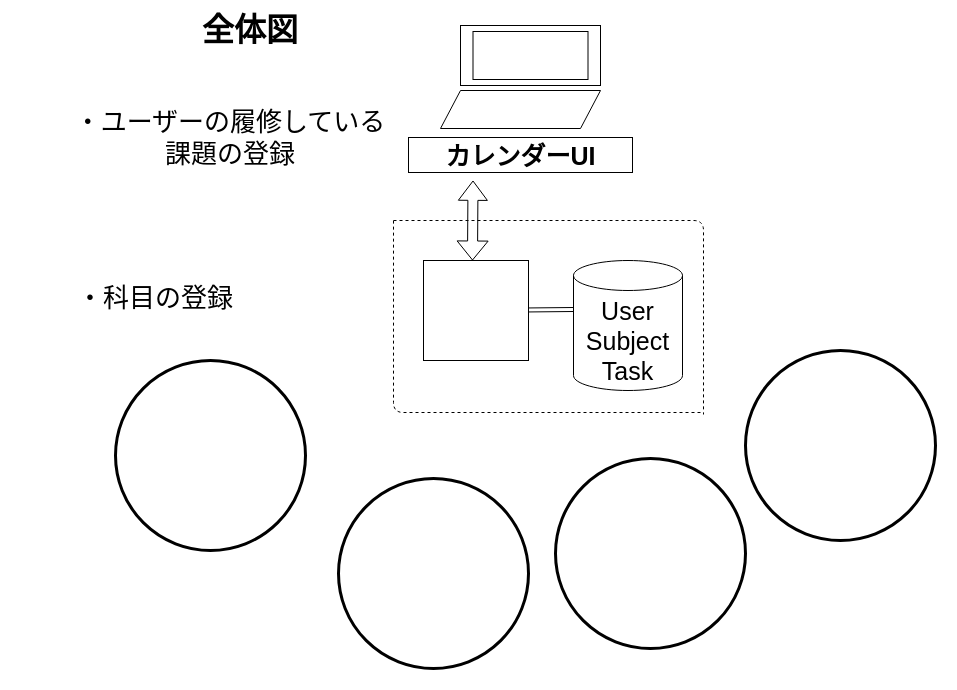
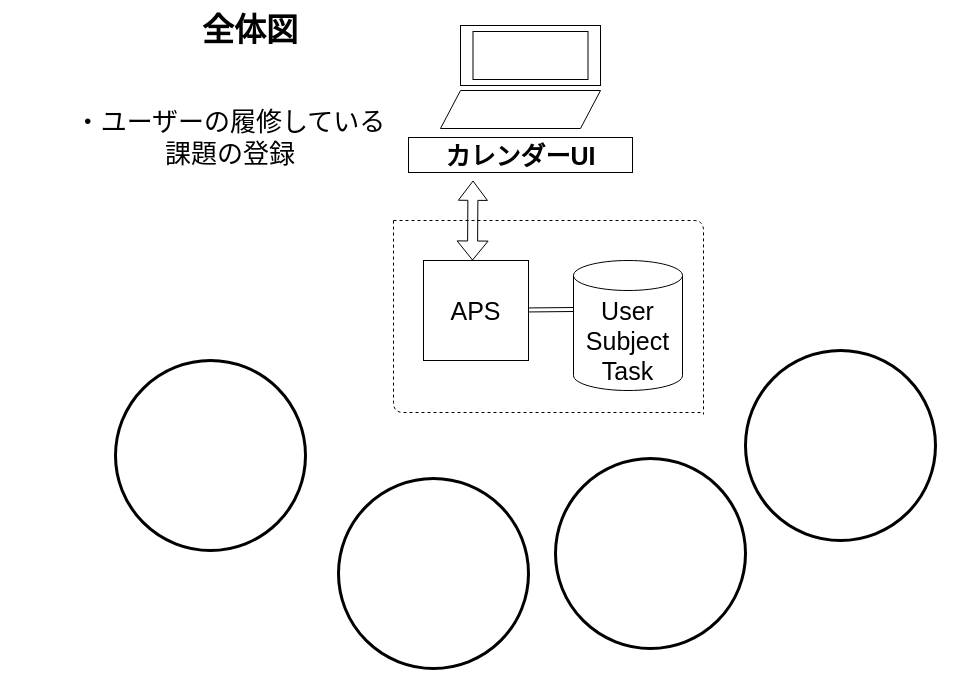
(156, 299) -> none
none -> (476, 311)
